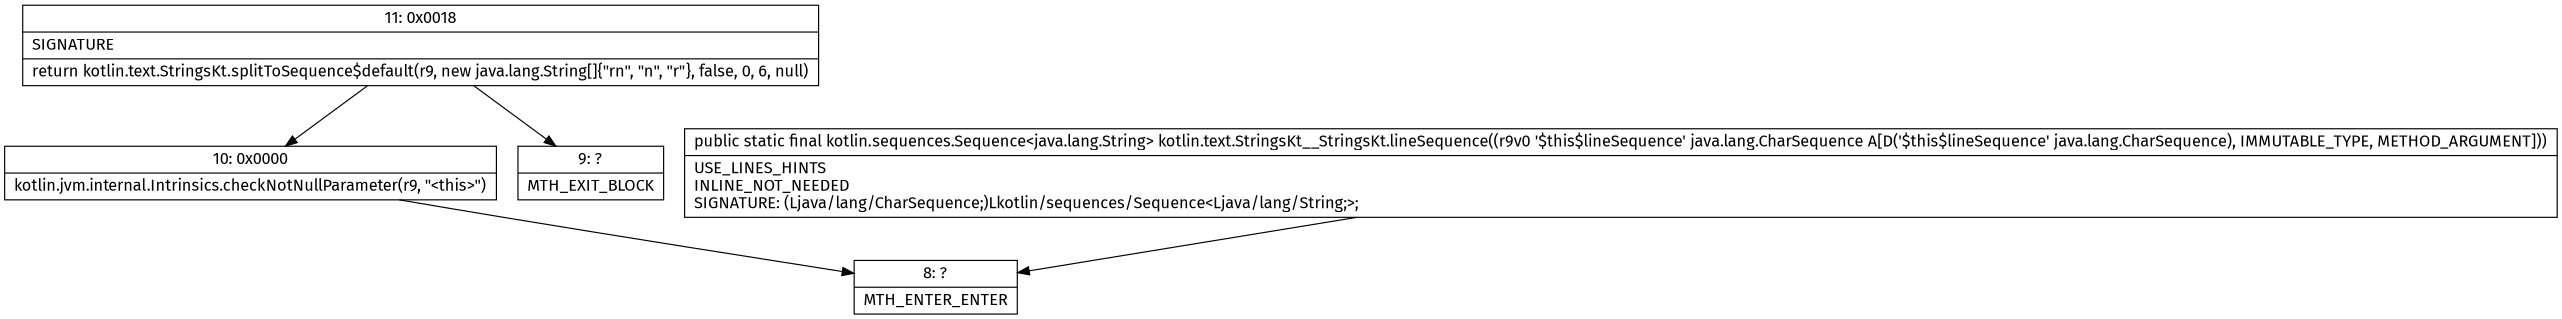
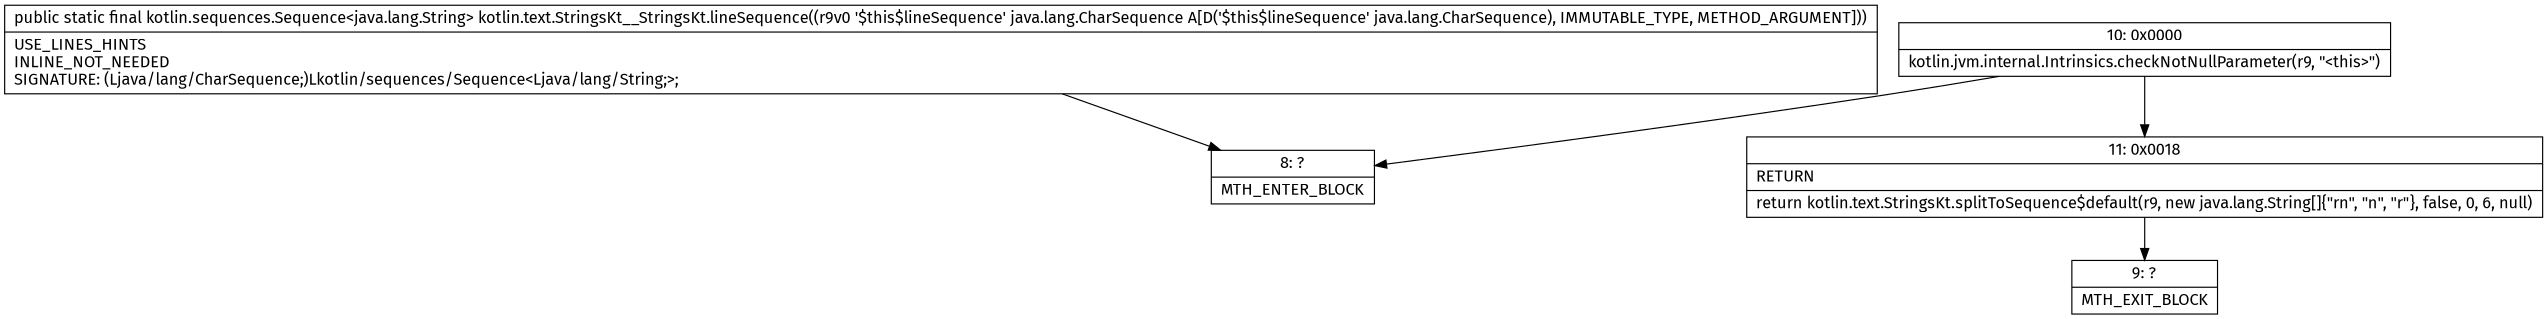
(73, 45) -> (1786, 177)
(331, 113) -> (2145, 101)
(936, 300) -> (1293, 190)
